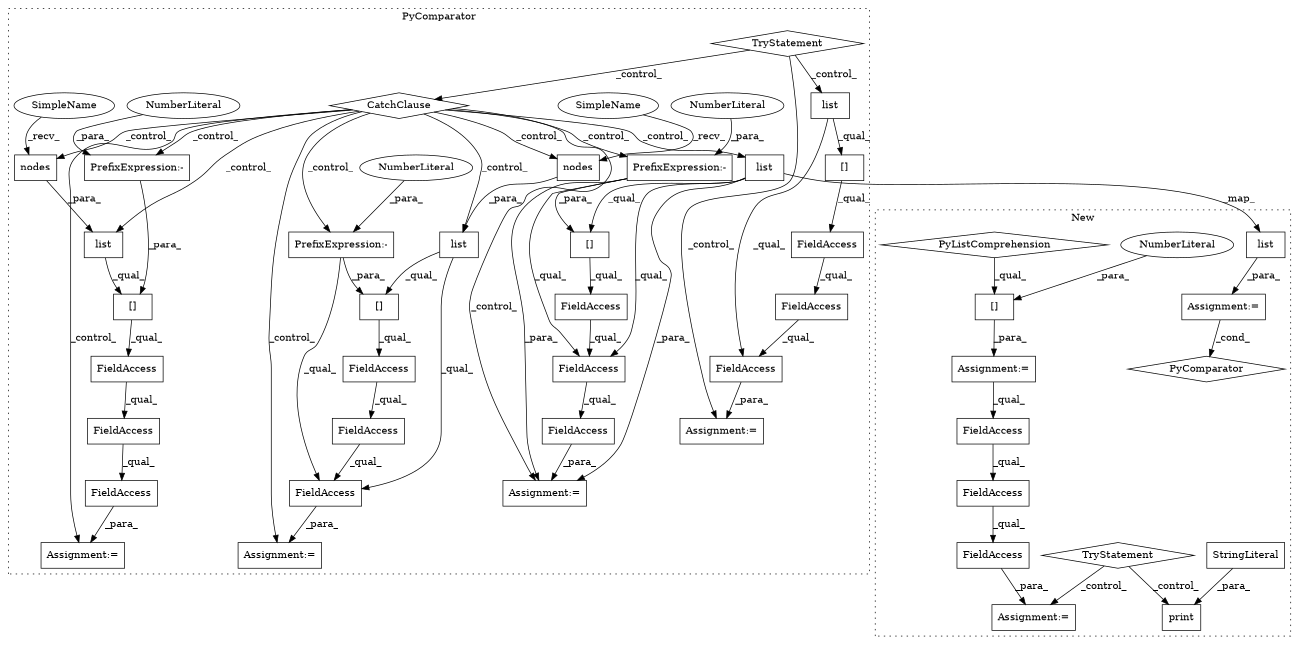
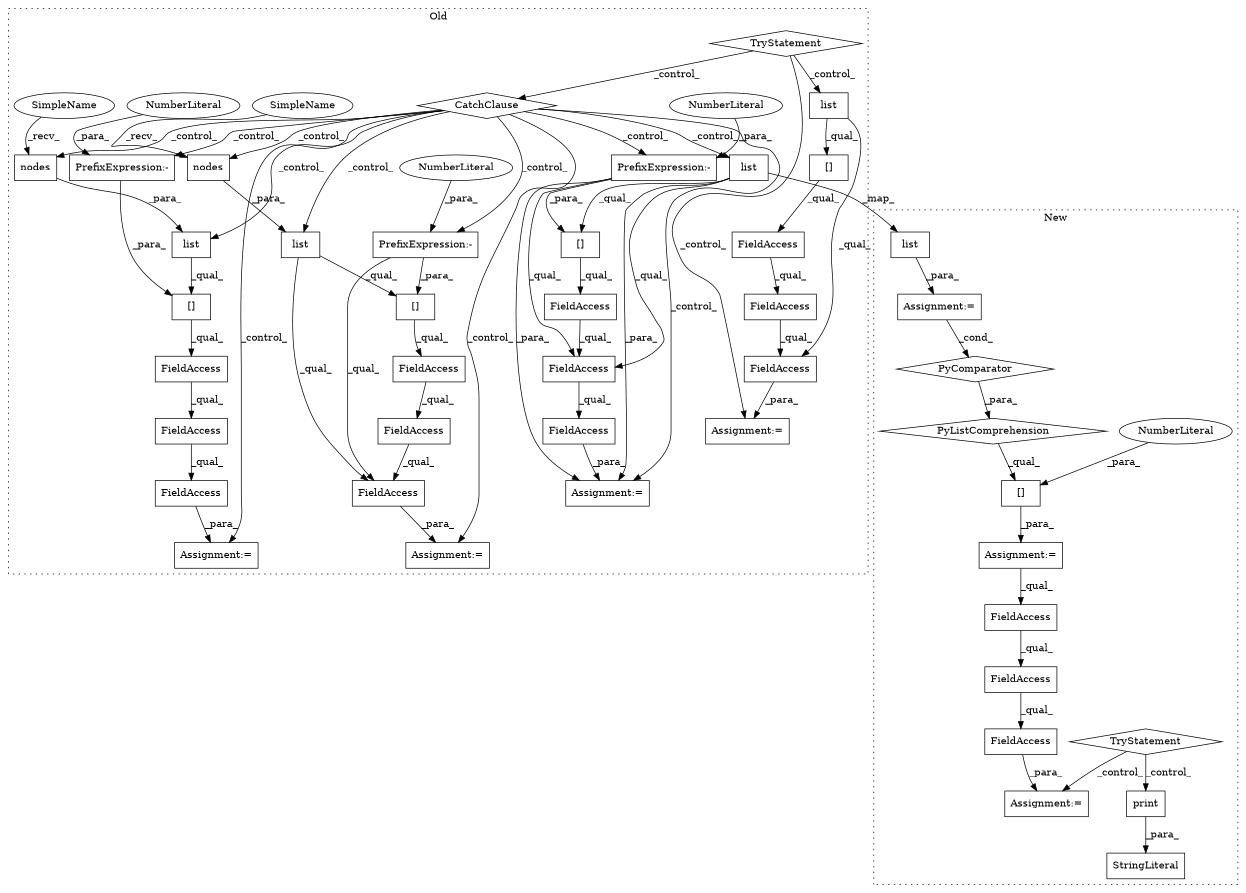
(439, 17) -> (438, 17)
none -> (983, 397)
(1216, 584) -> (1146, 831)
